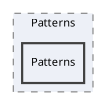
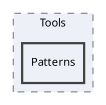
(53, 24) -> (53, 24)
